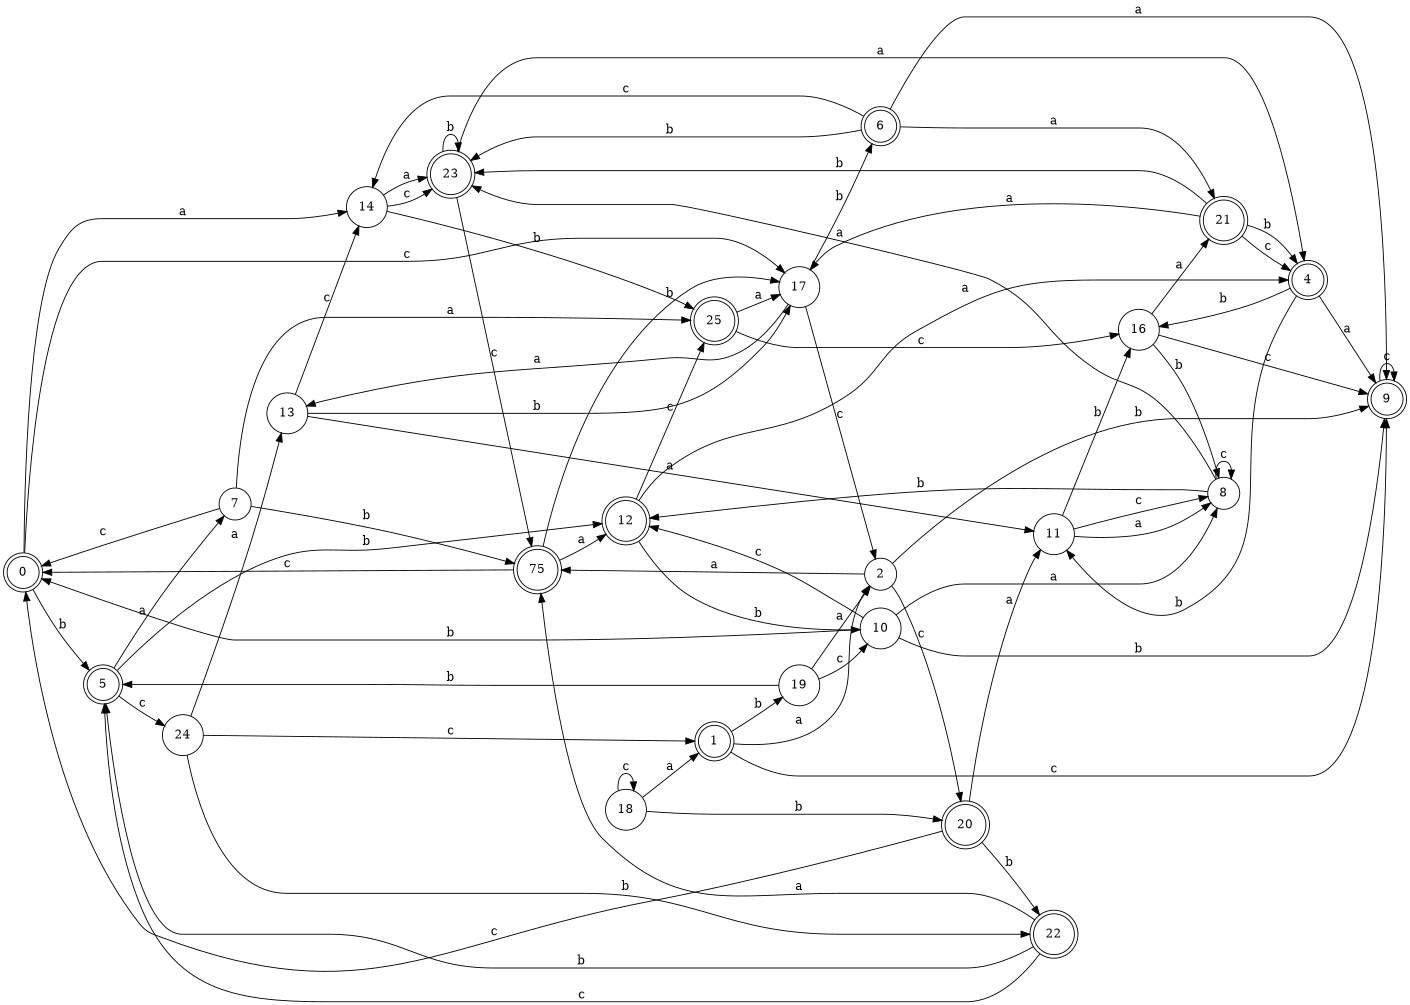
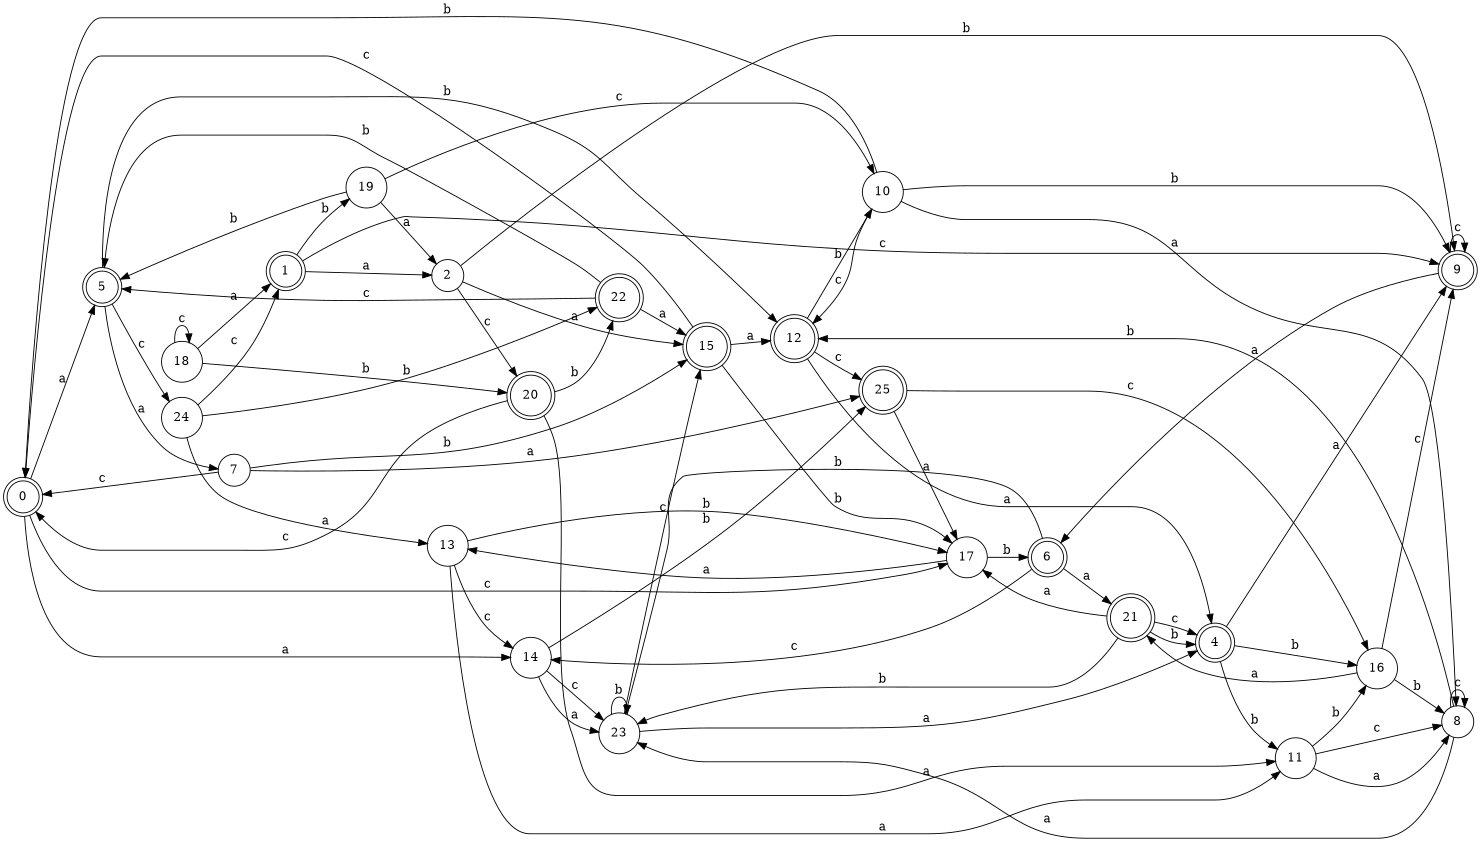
(1265, 17) -> (1234, 376)
(451, 174) -> (619, 733)
(839, 428) -> none
(538, 570) -> (707, 347)
(63, 625) -> (63, 379)
